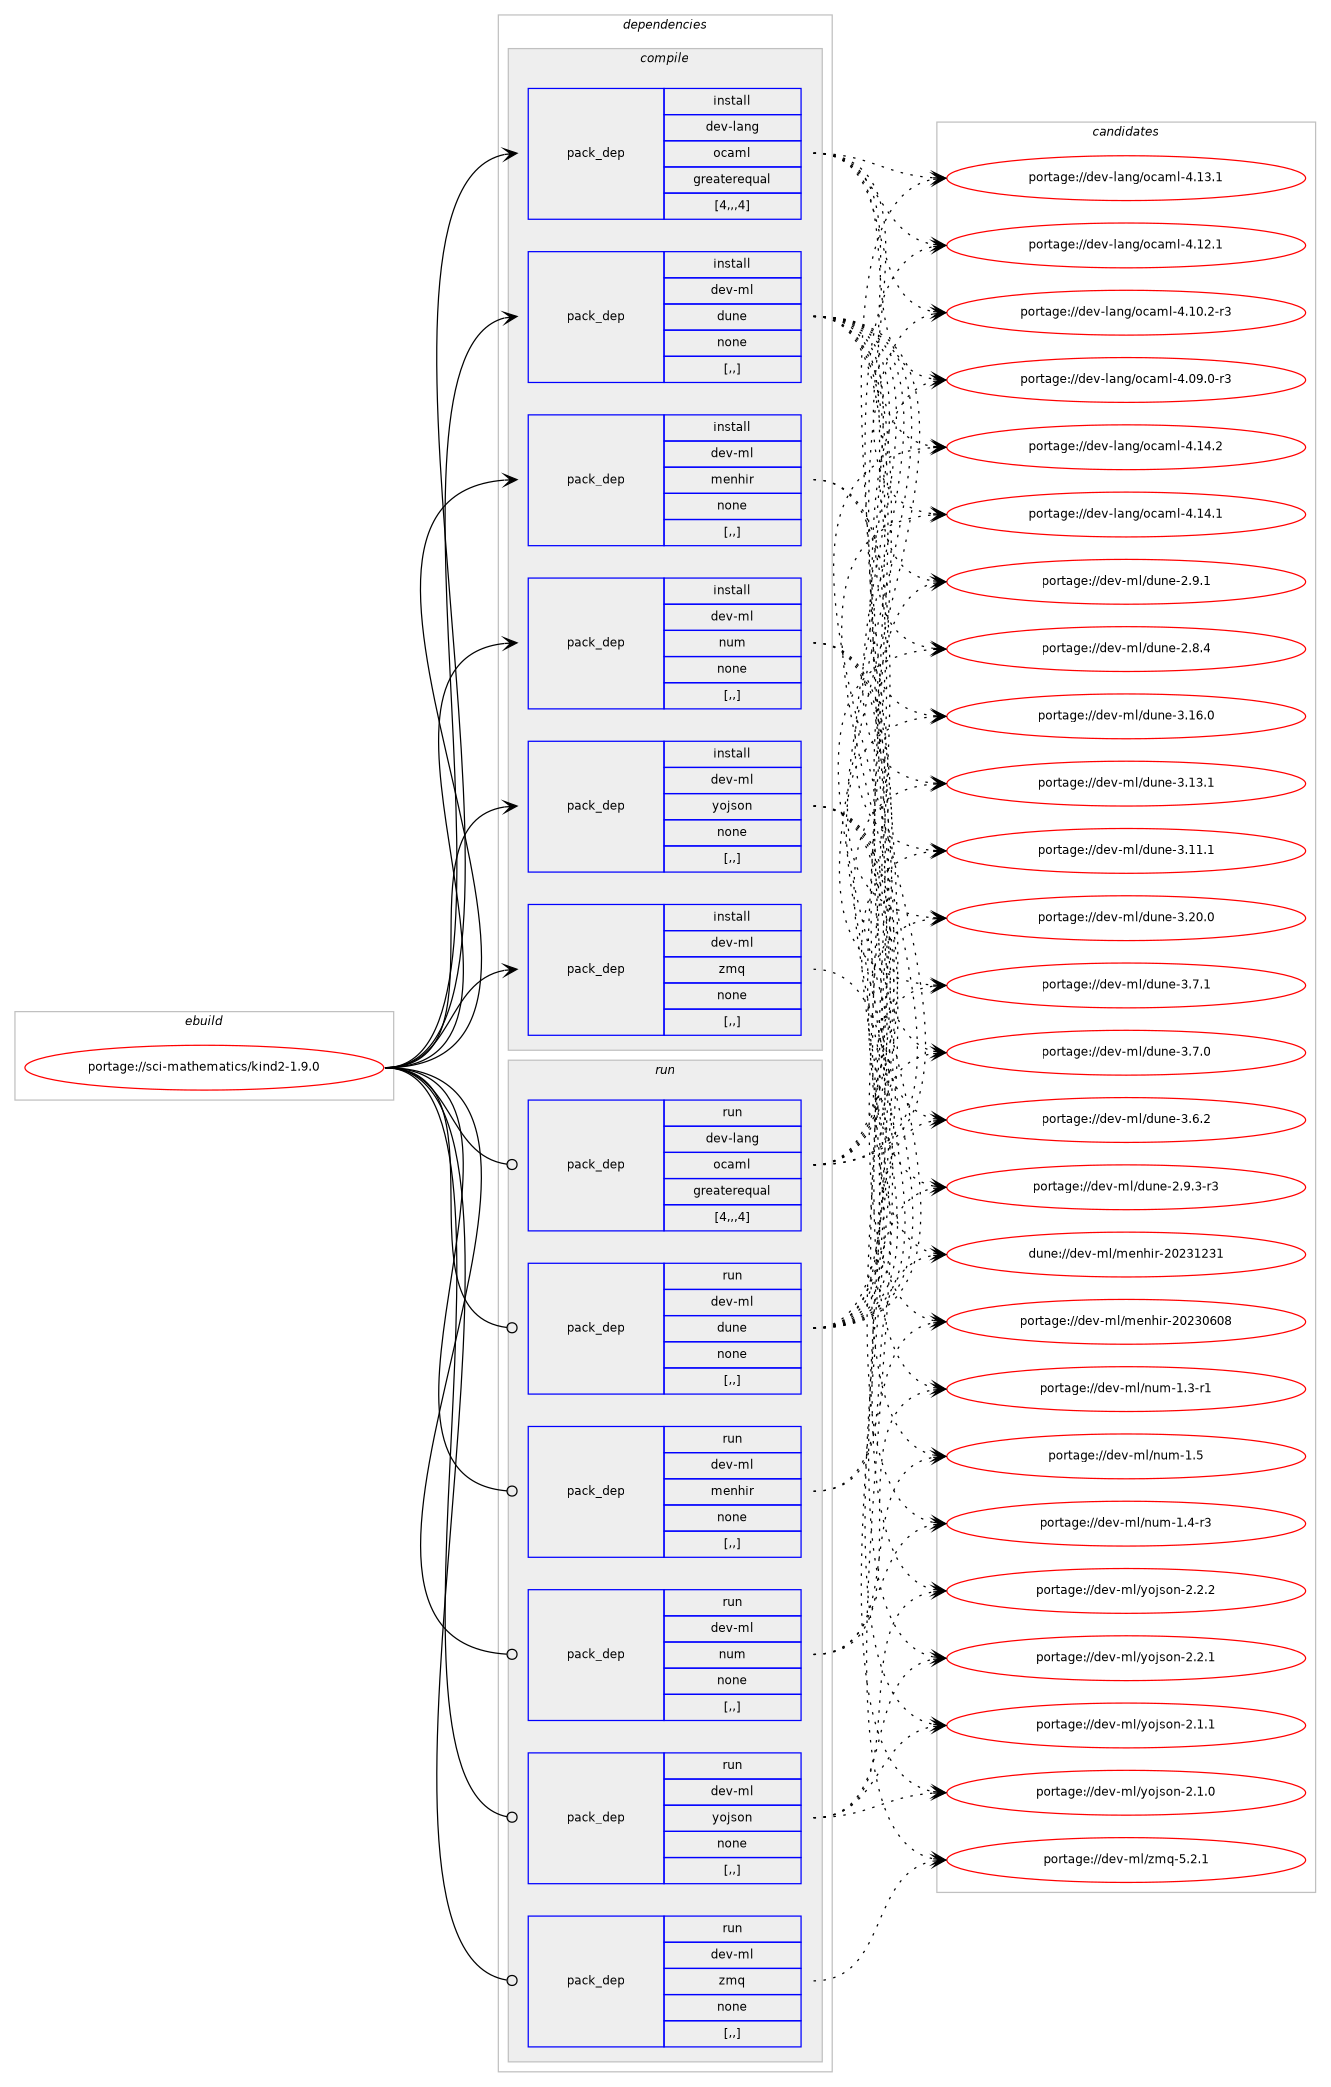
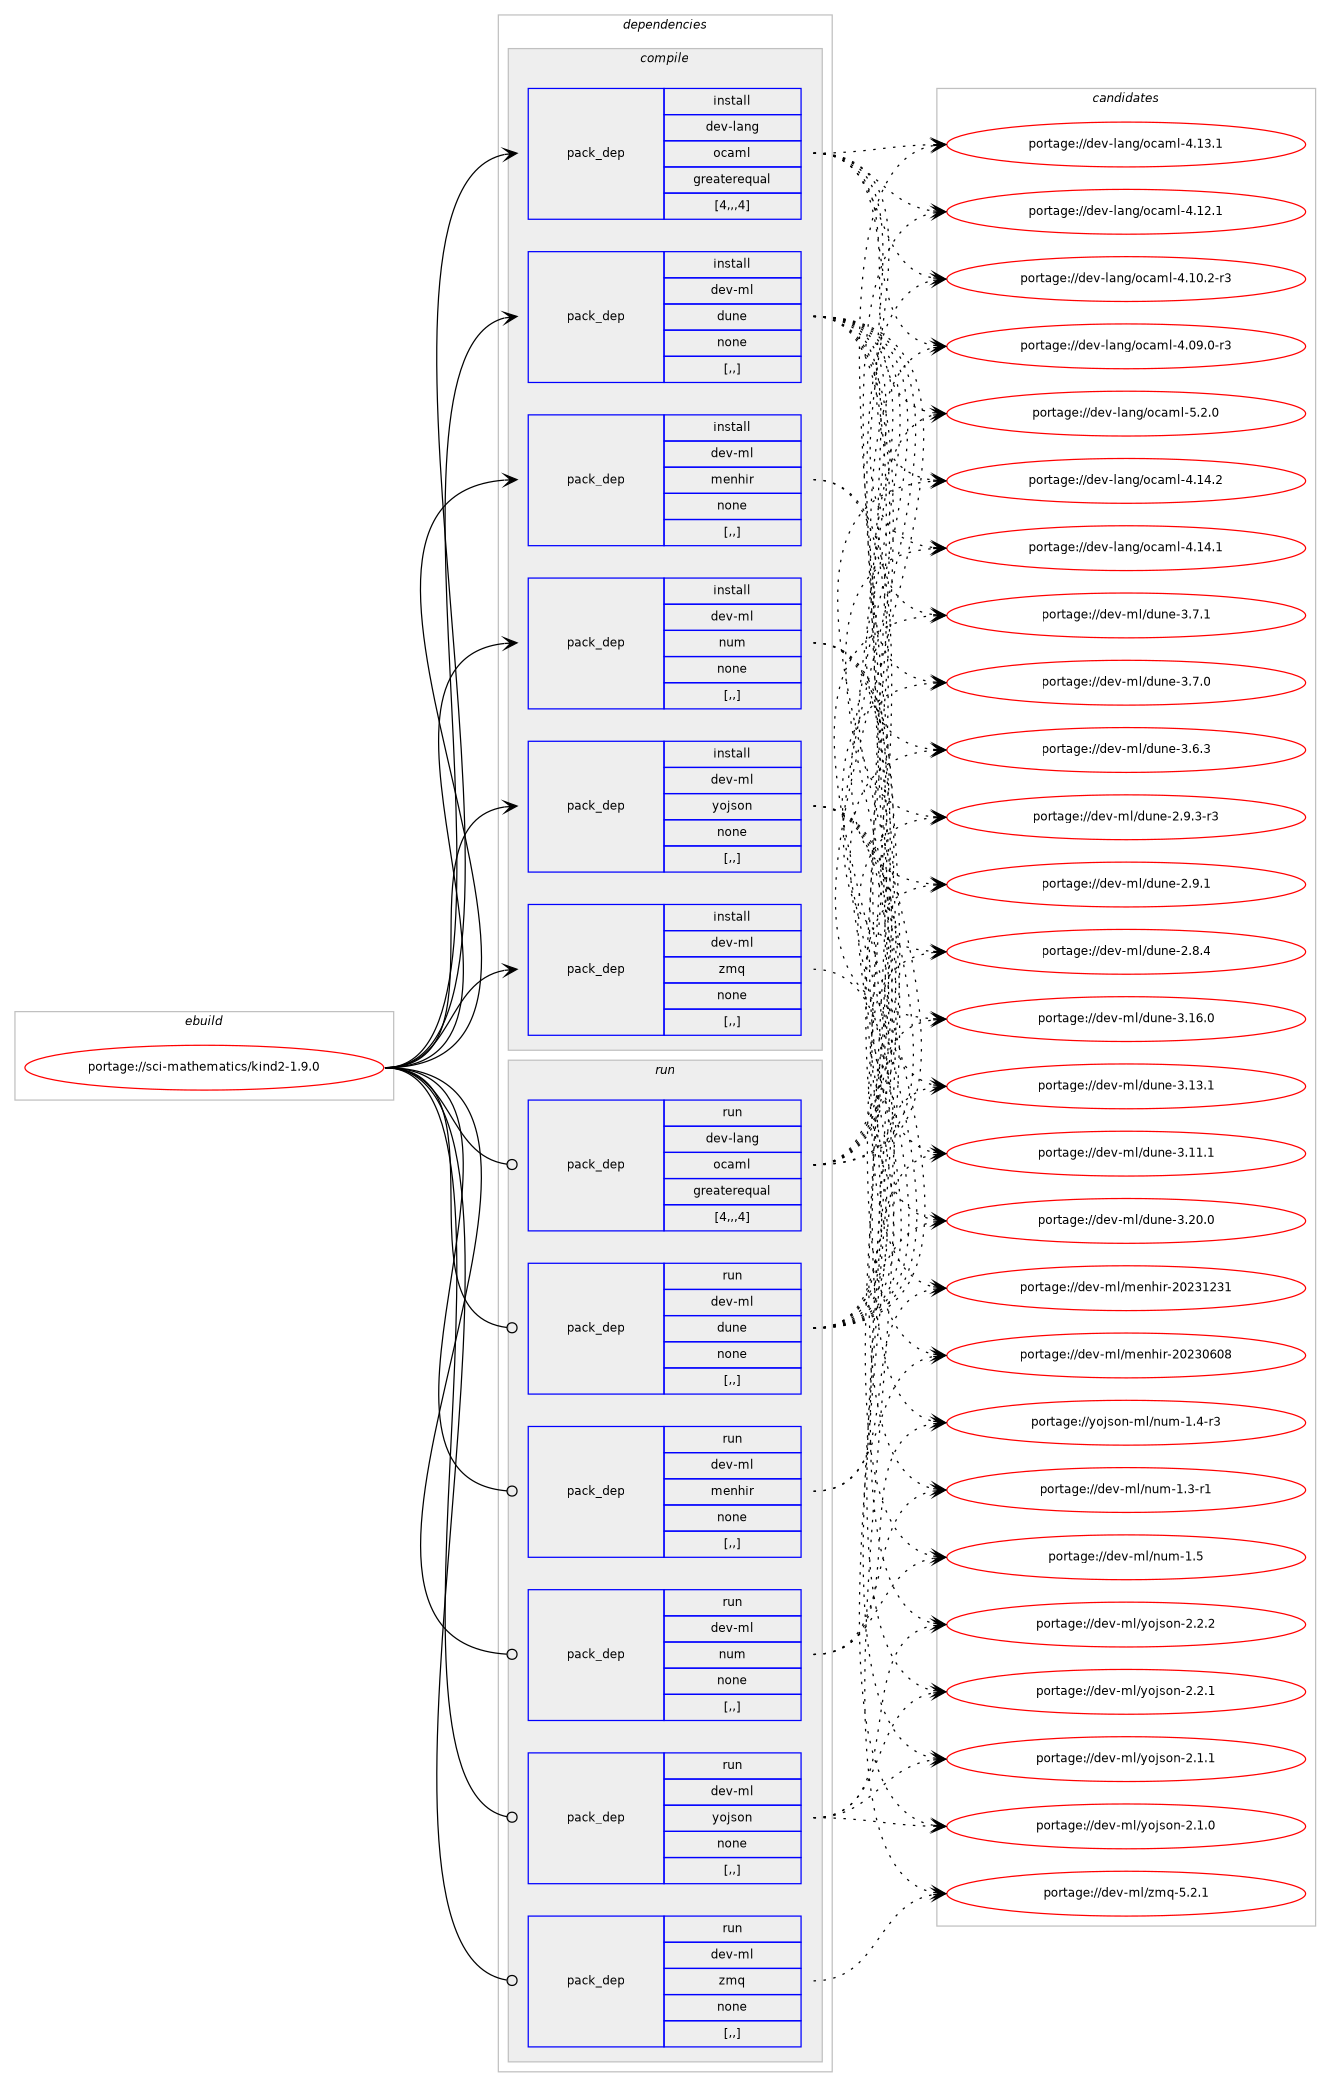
none -> (1126, 414)
(1126, 1120) -> (1126, 750)
(1126, 1255) -> (1126, 1288)
(1126, 1524) -> (1126, 1423)
